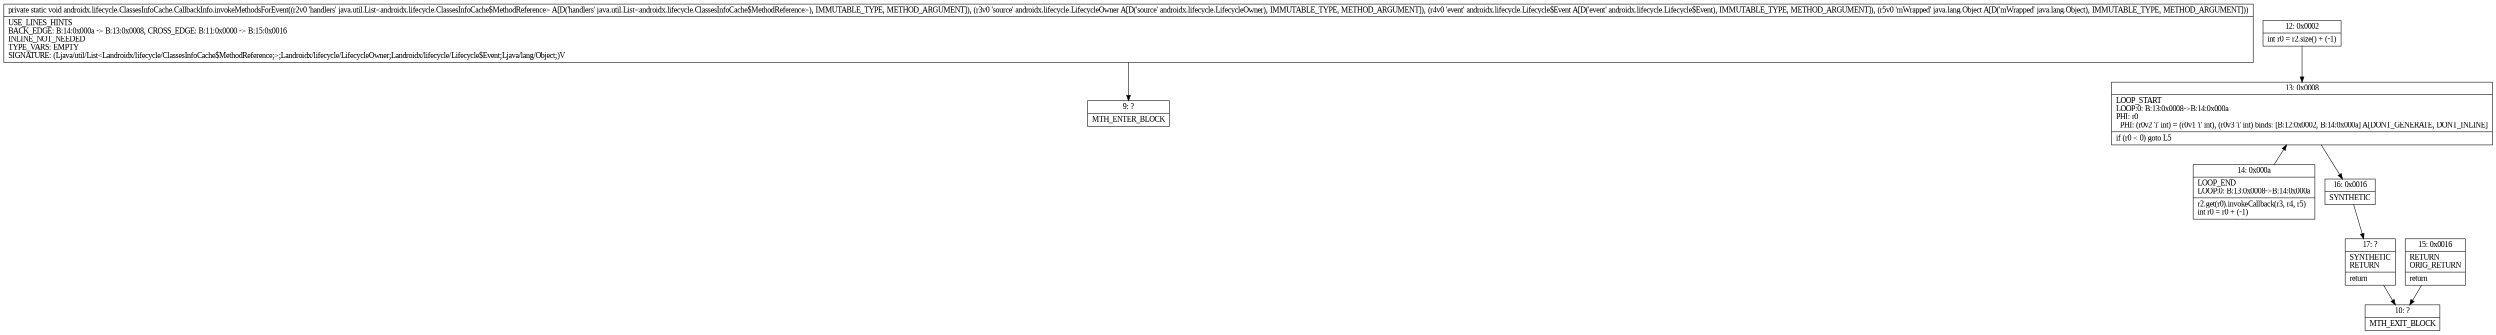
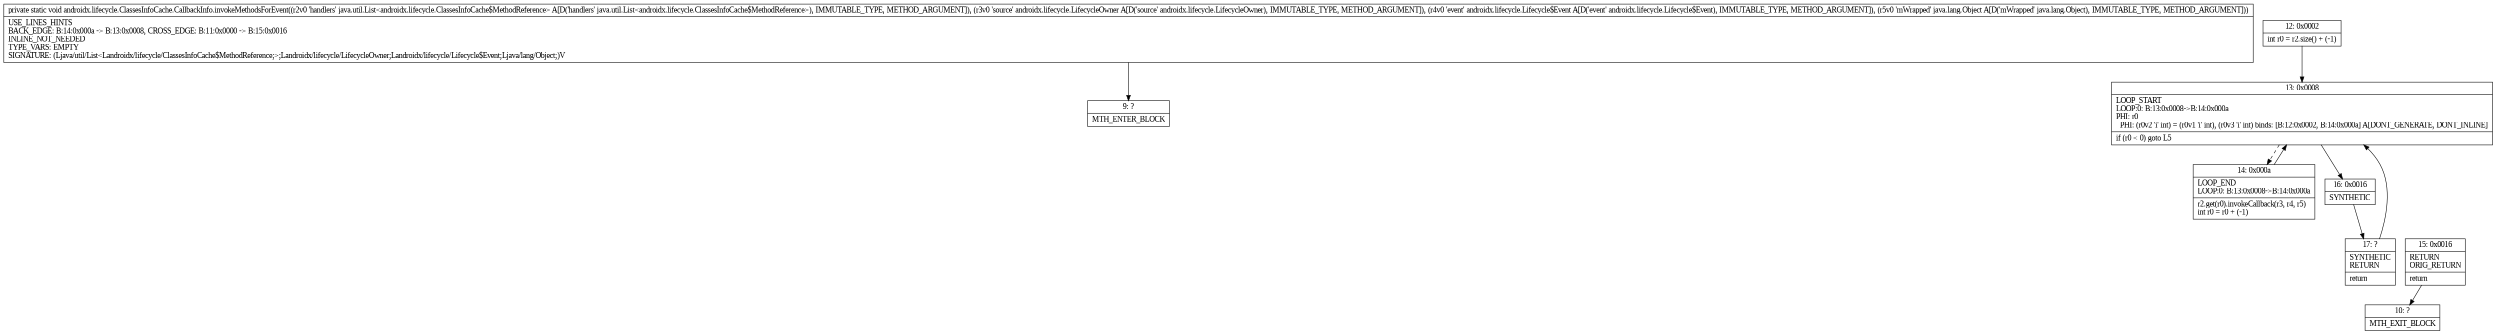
none -> (2275, 152)
(2388, 293) -> (2387, 192)
